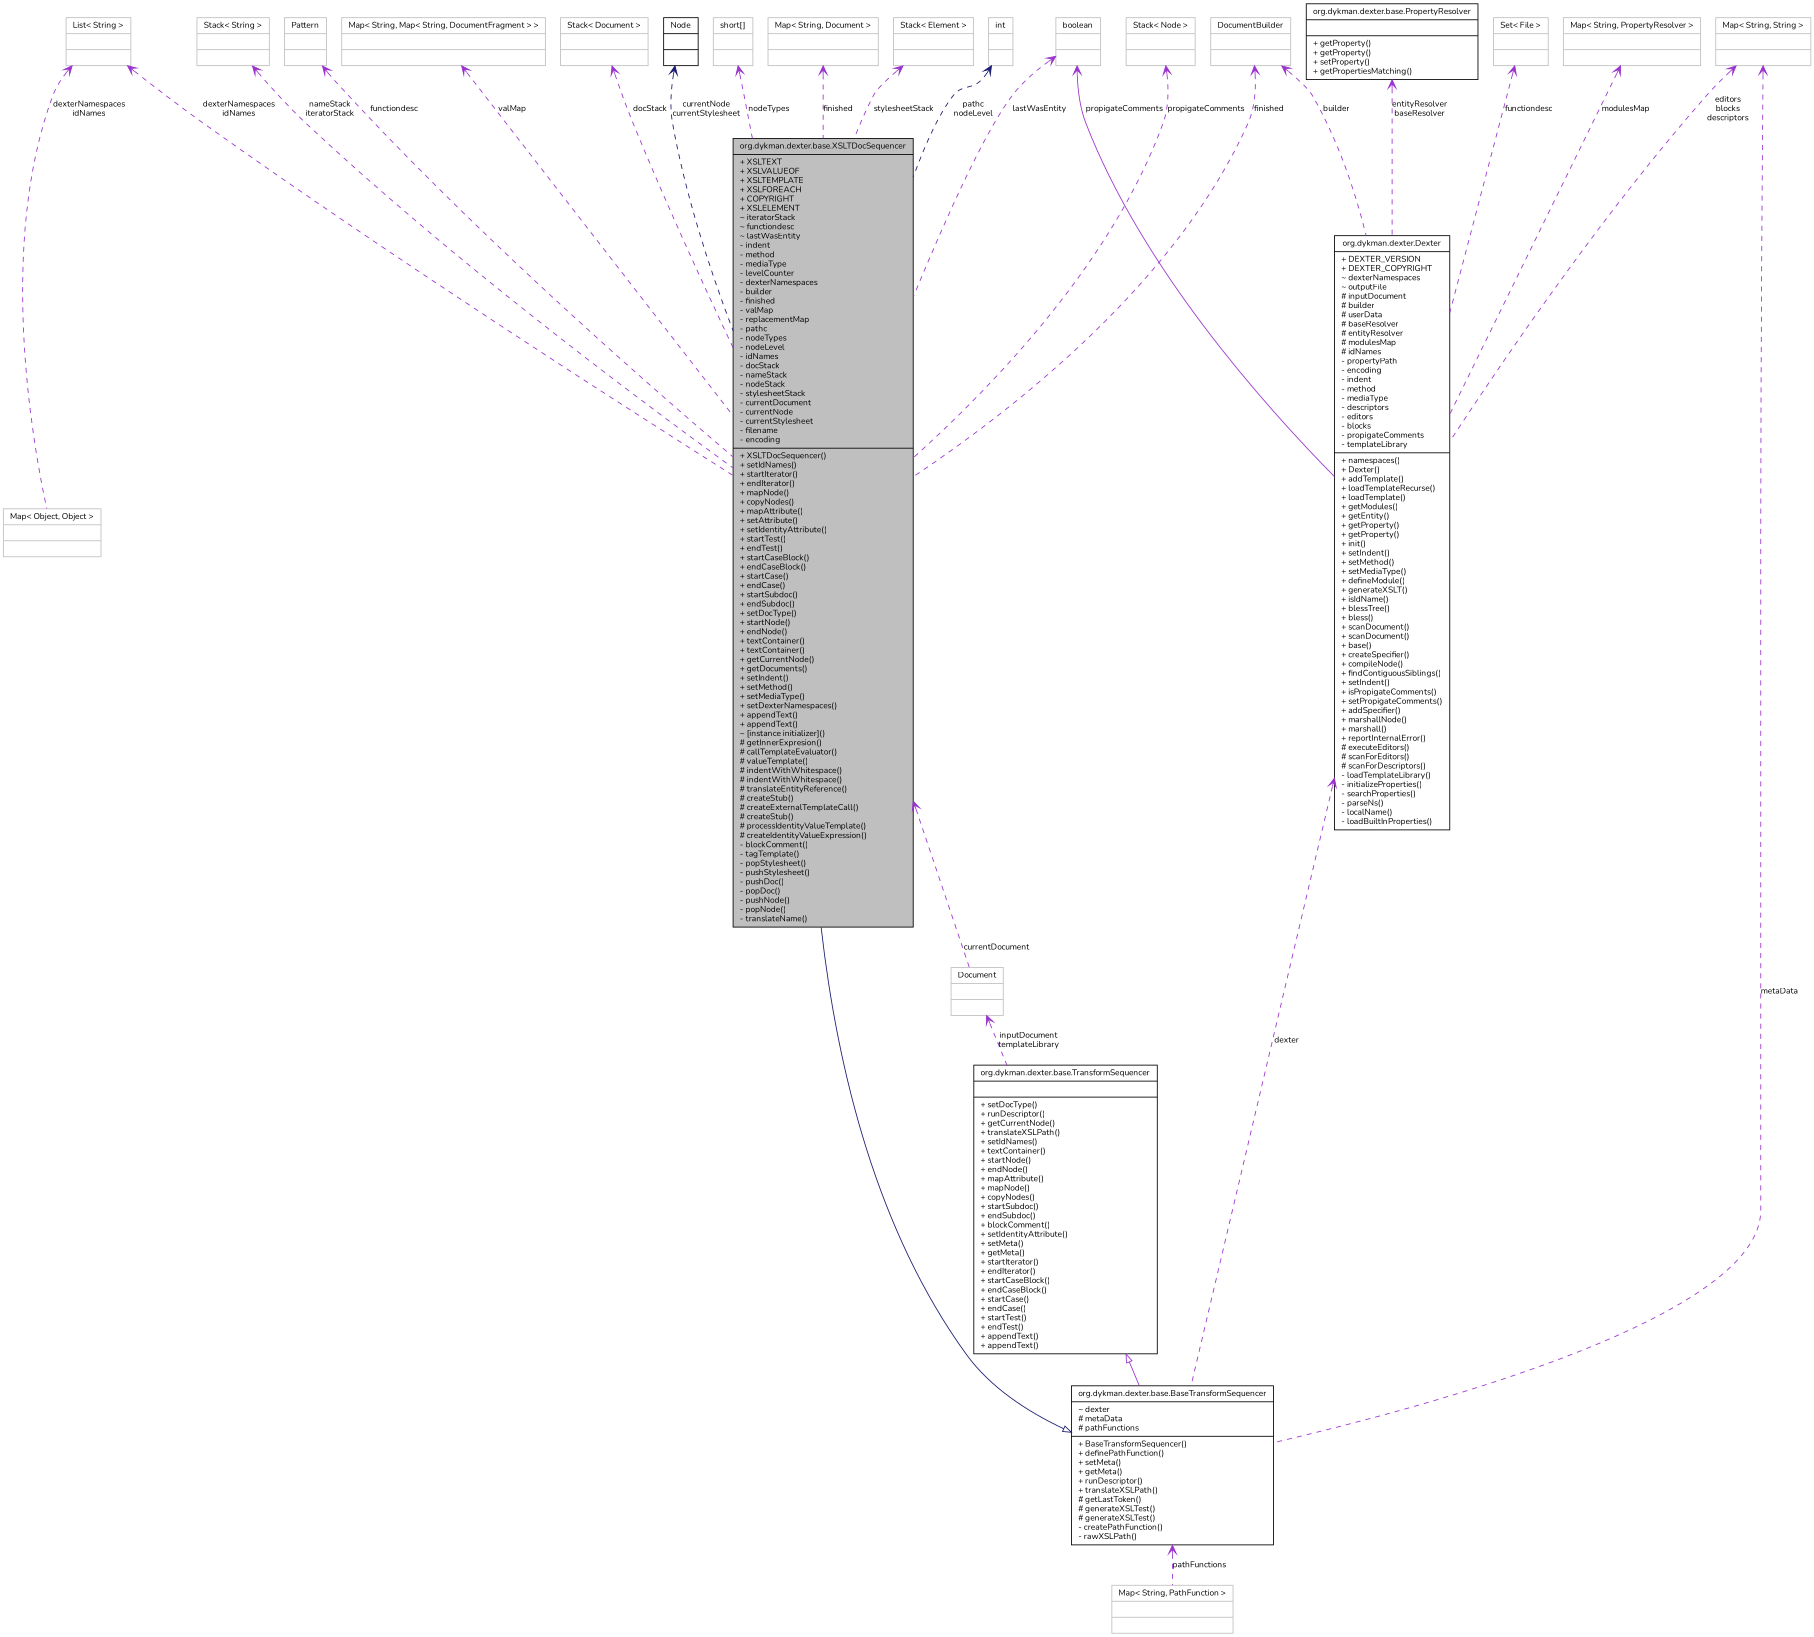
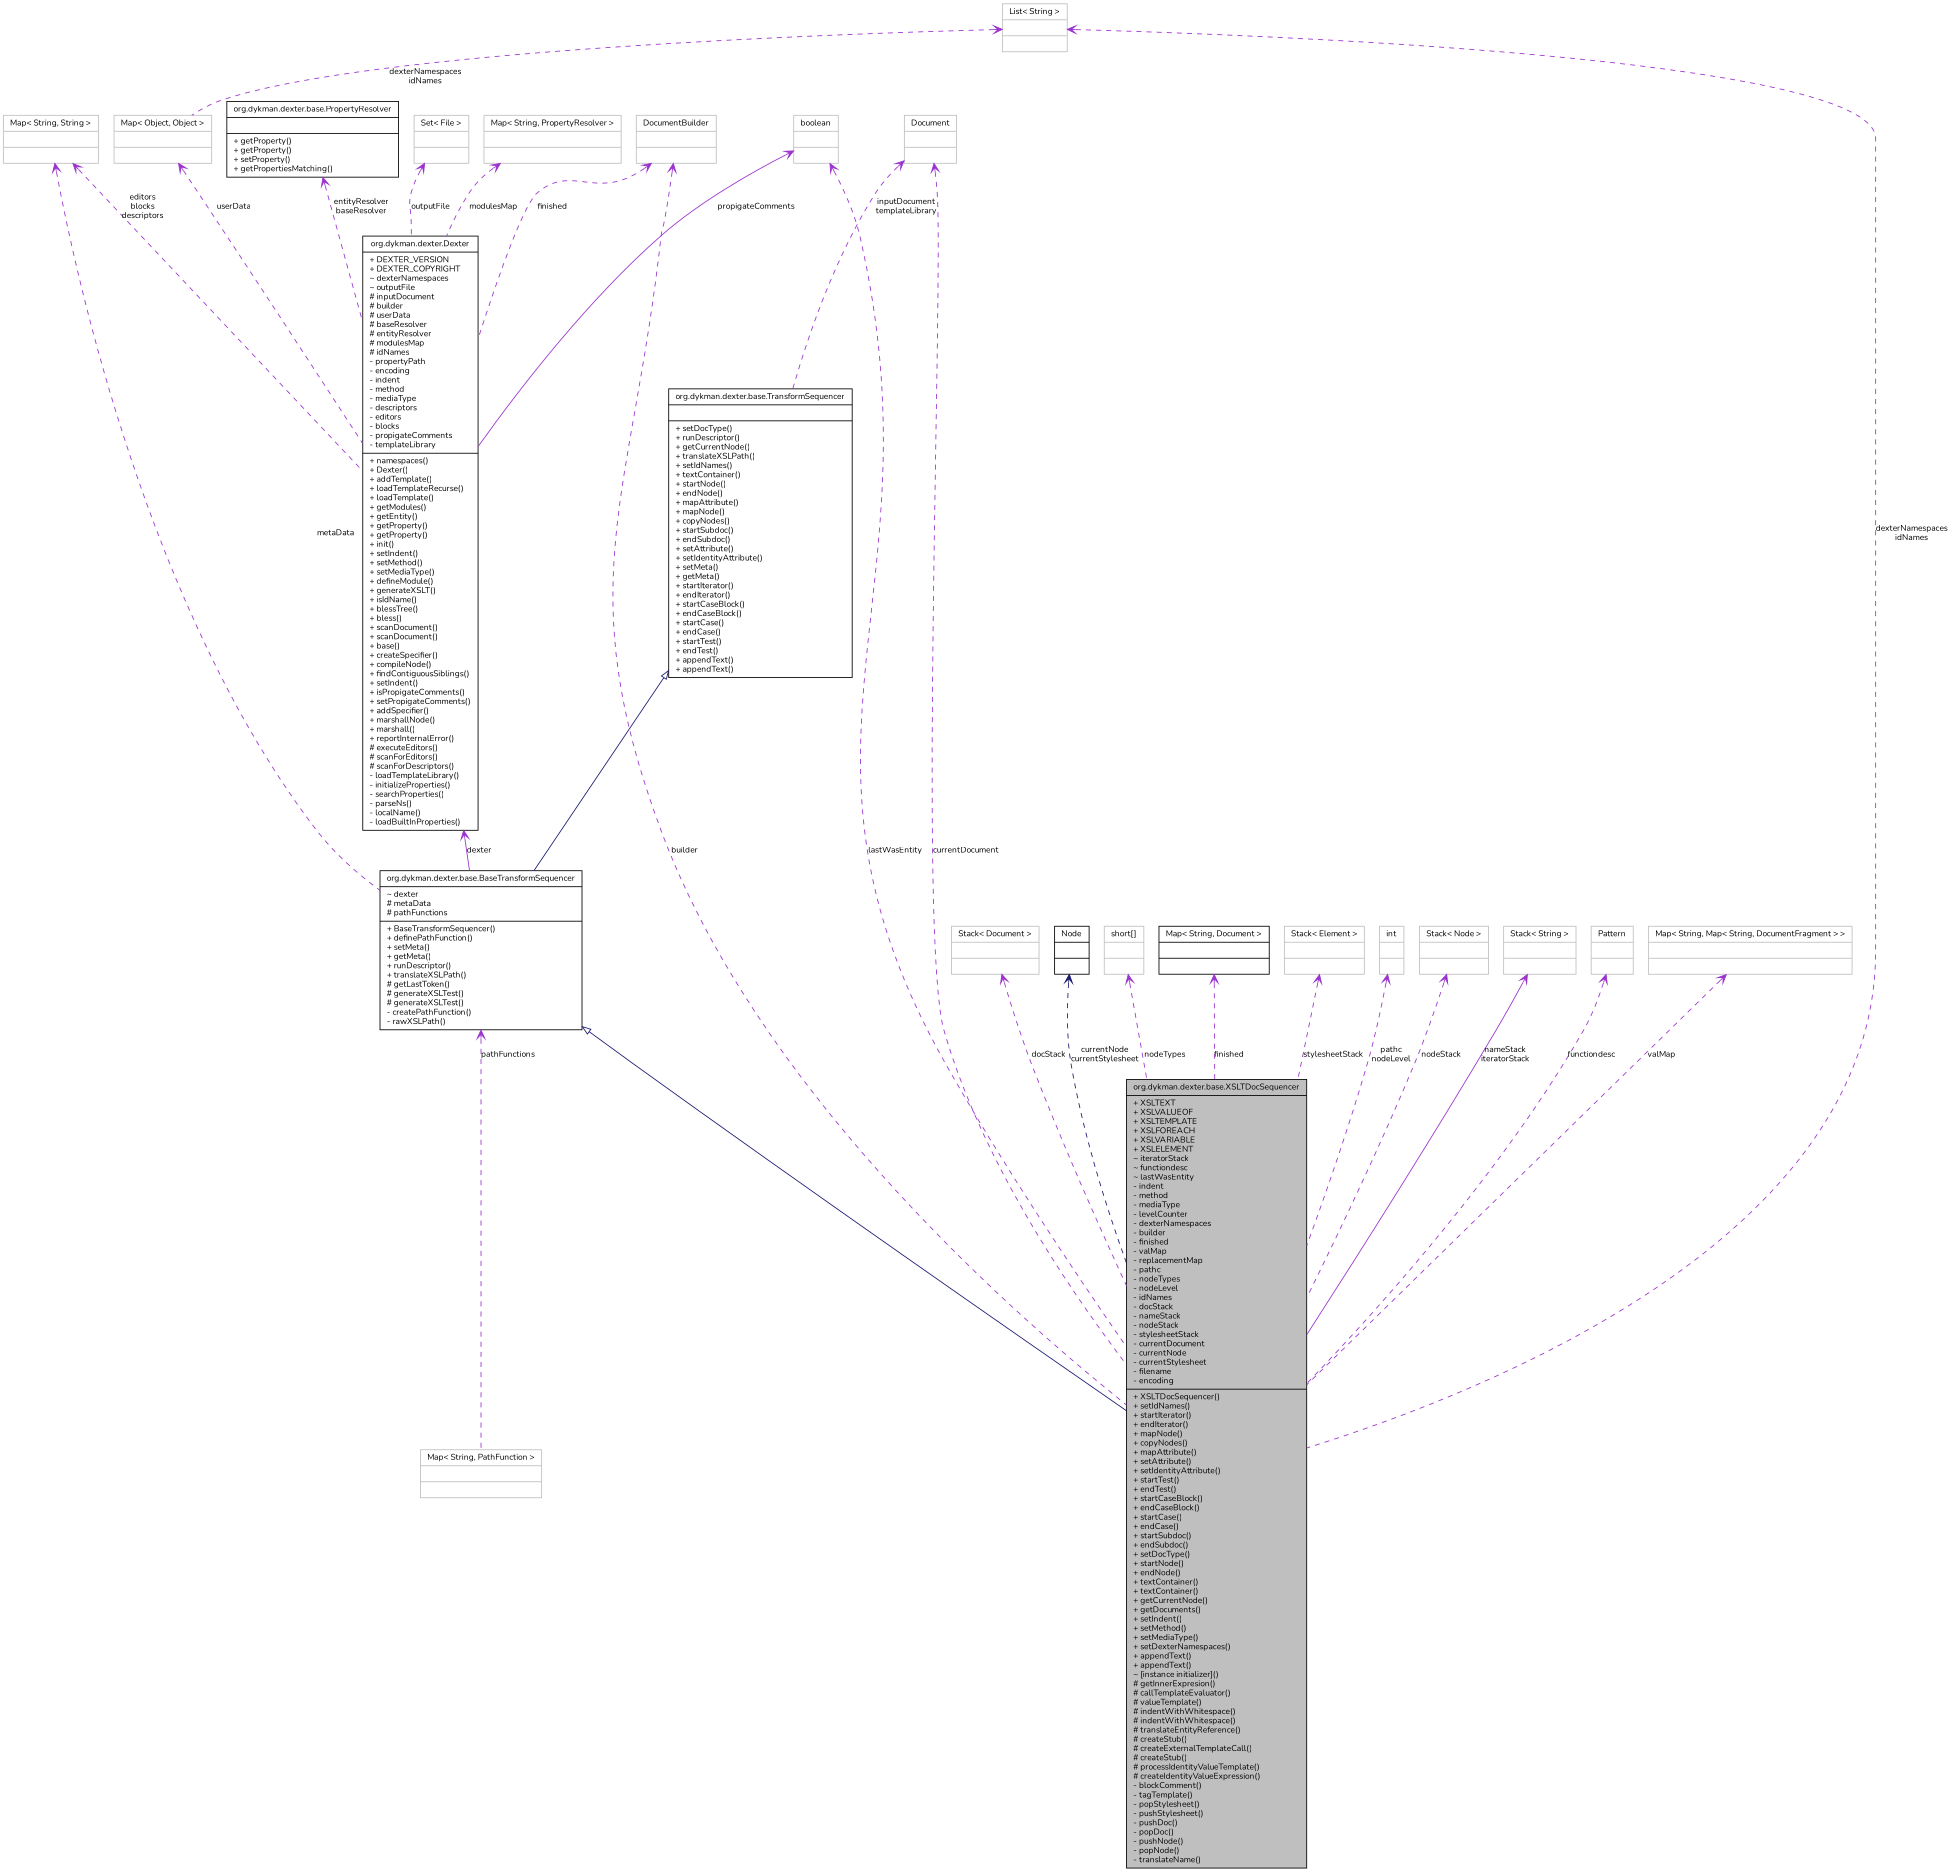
(823, 42) -> (1214, 950)
(1206, 109) -> (1441, 1055)
(1269, 109) -> (685, 851)
(1337, 109) -> (553, 207)
(1529, 109) -> (431, 207)
(940, 116) -> (1351, 1116)
(767, 199) -> (1164, 1140)
(487, 280) -> (1417, 1160)
none -> (273, 307)
(943, 888) -> (932, 793)
(1262, 1086) -> (467, 855)
(1015, 1225) -> (705, 549)
(1134, 1374) -> (599, 774)
